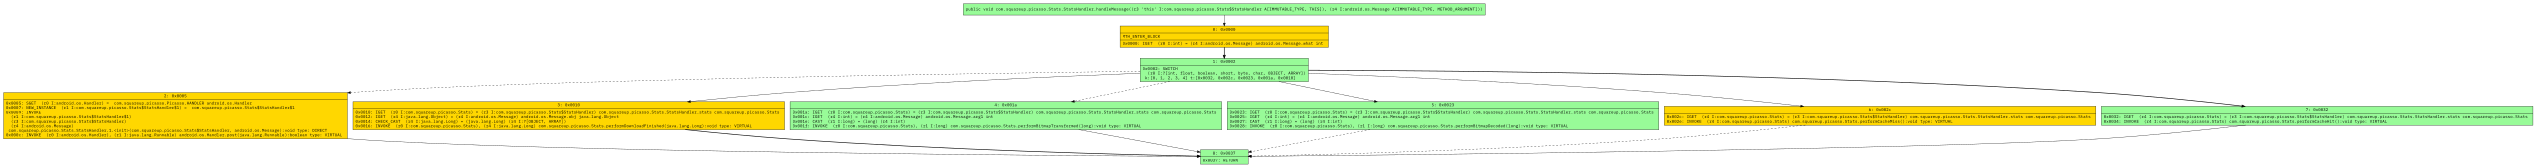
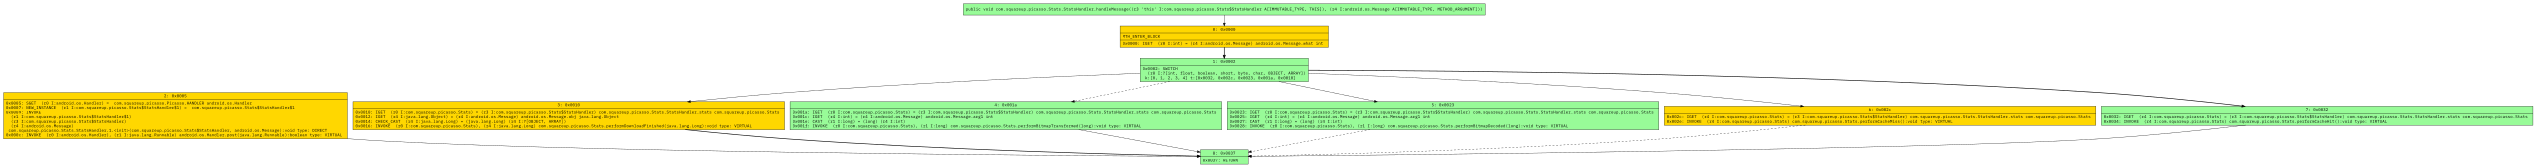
(745, 78) -> none
